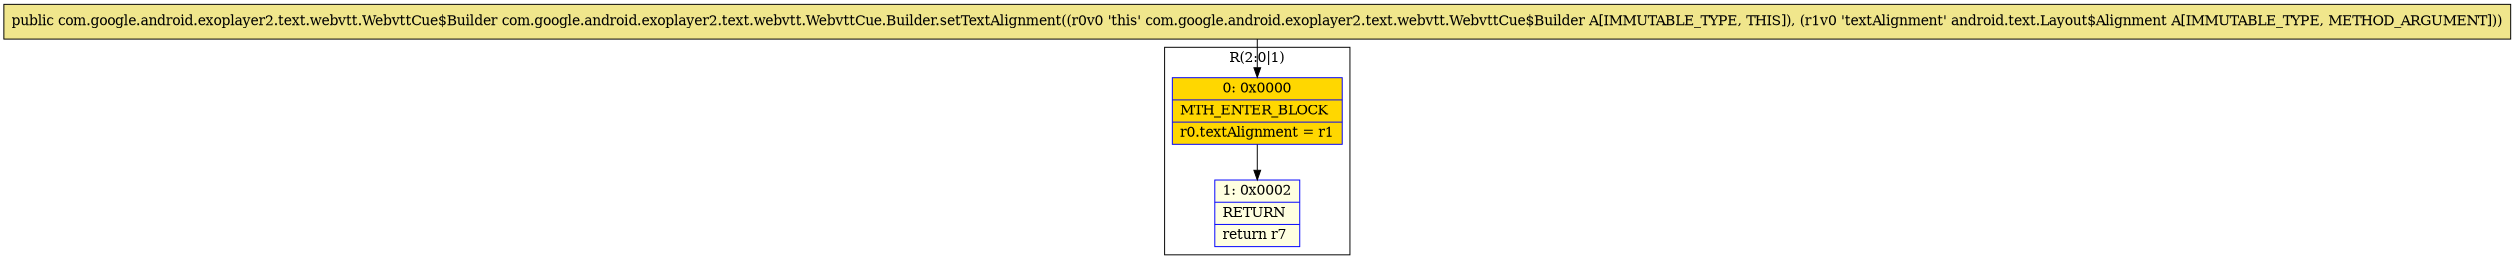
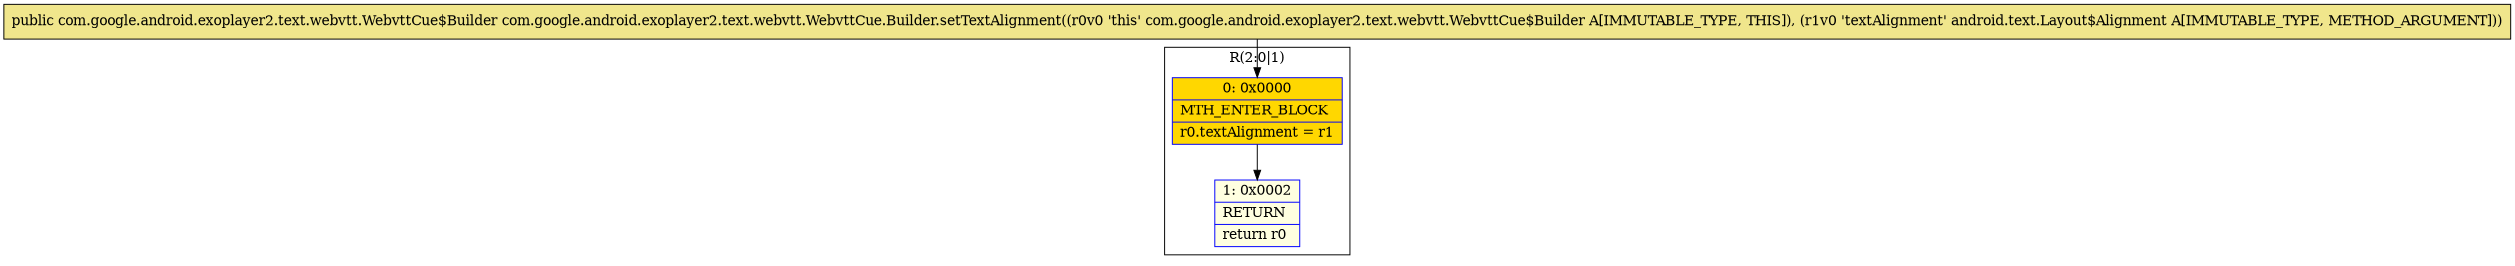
(1255, 235) -> (1255, 235)
